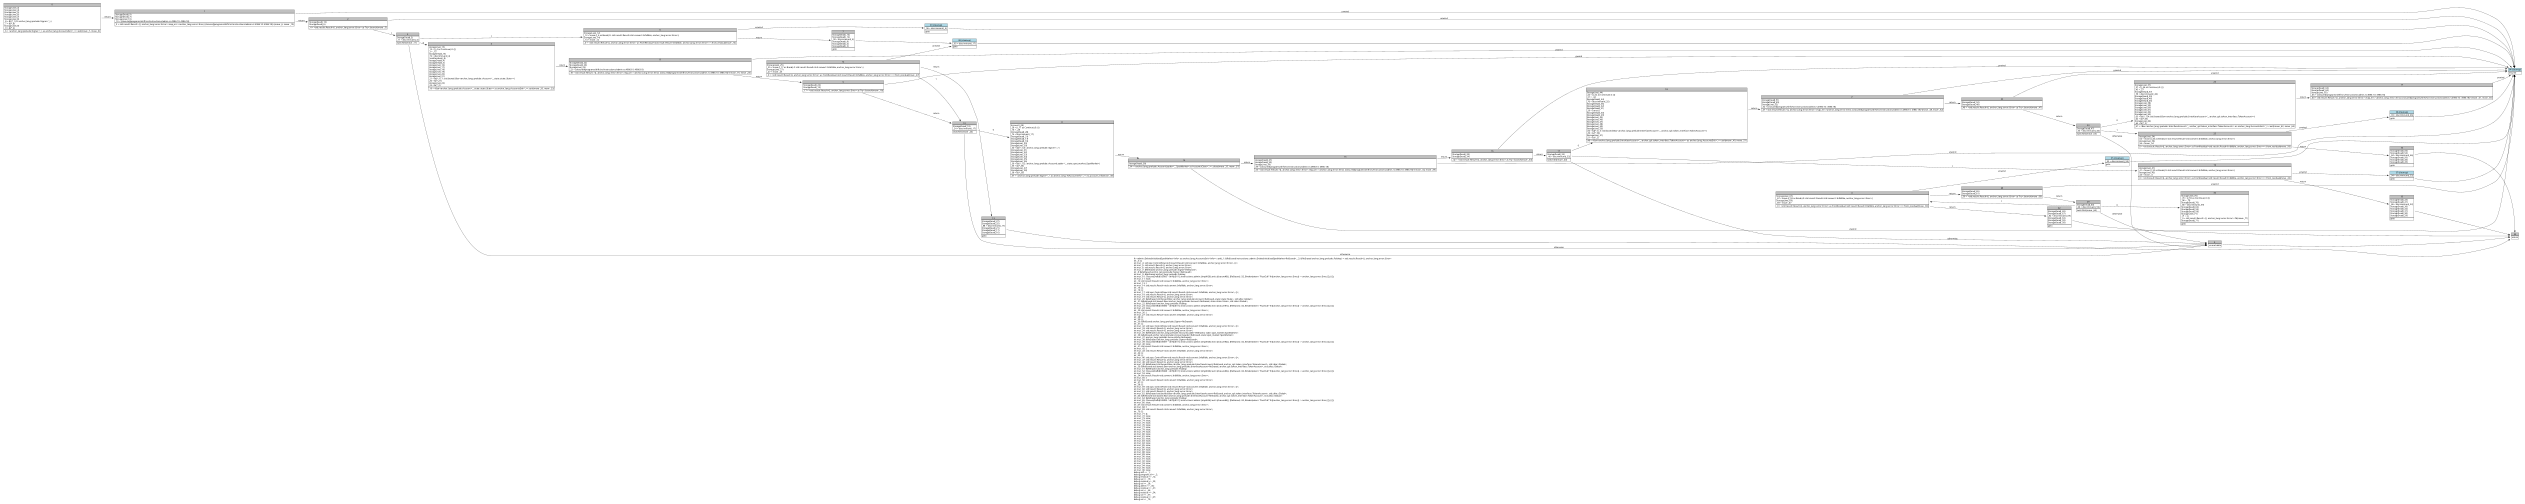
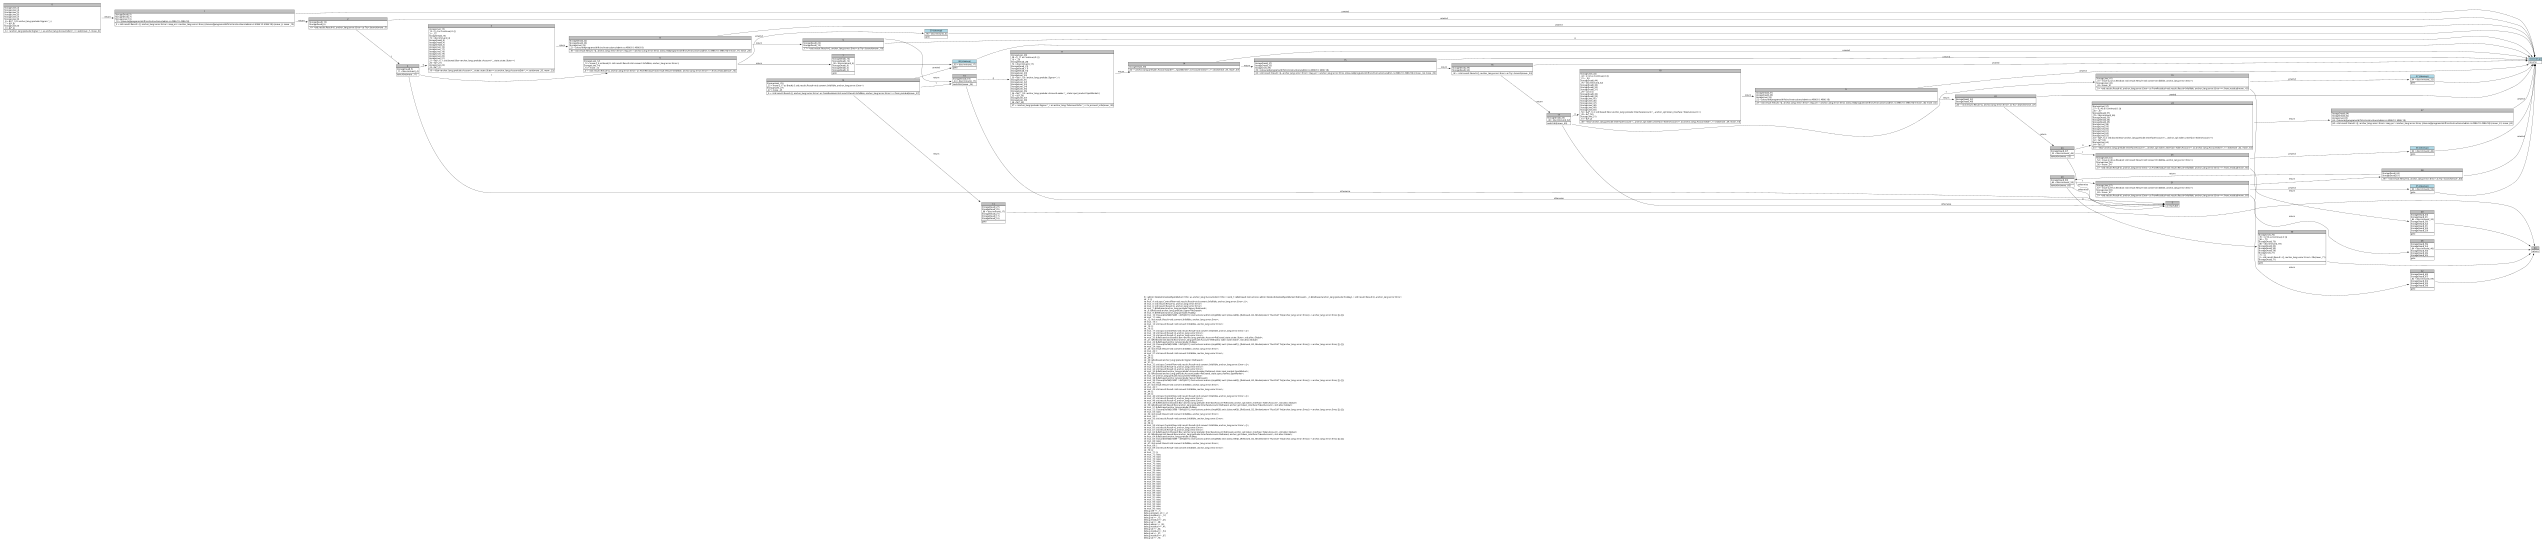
(1578, 56) -> (1575, 38)
(437, 58) -> (437, 40)
(1017, 125) -> (1019, 55)
(2366, 246) -> (2429, 265)
